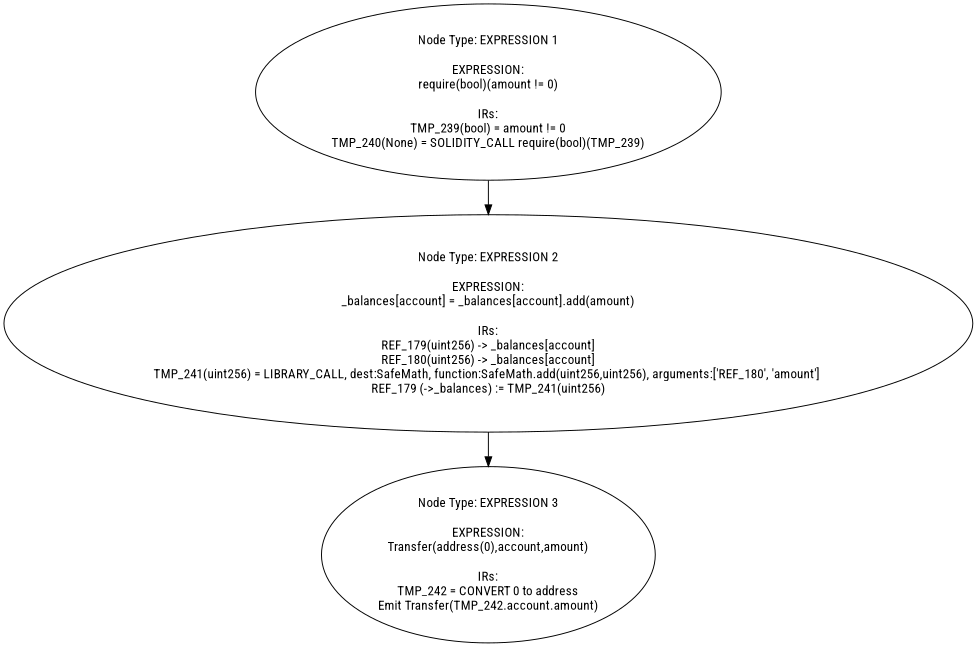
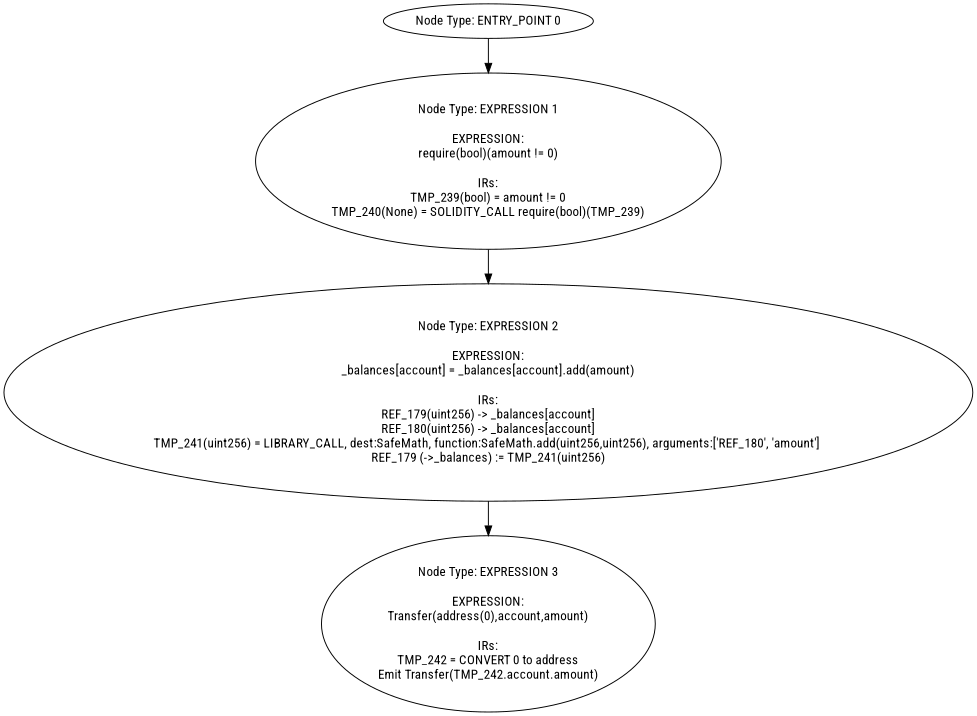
none -> (488, 21)
